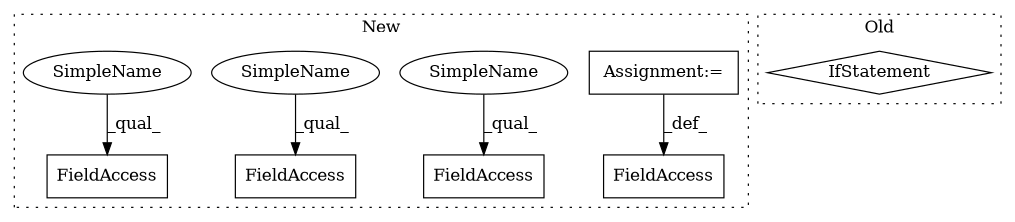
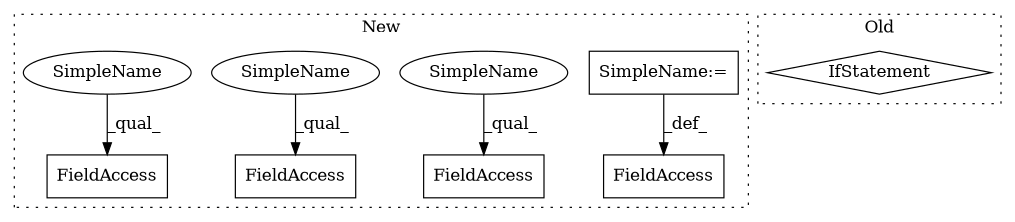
(664, 73) -> (664, 73)
